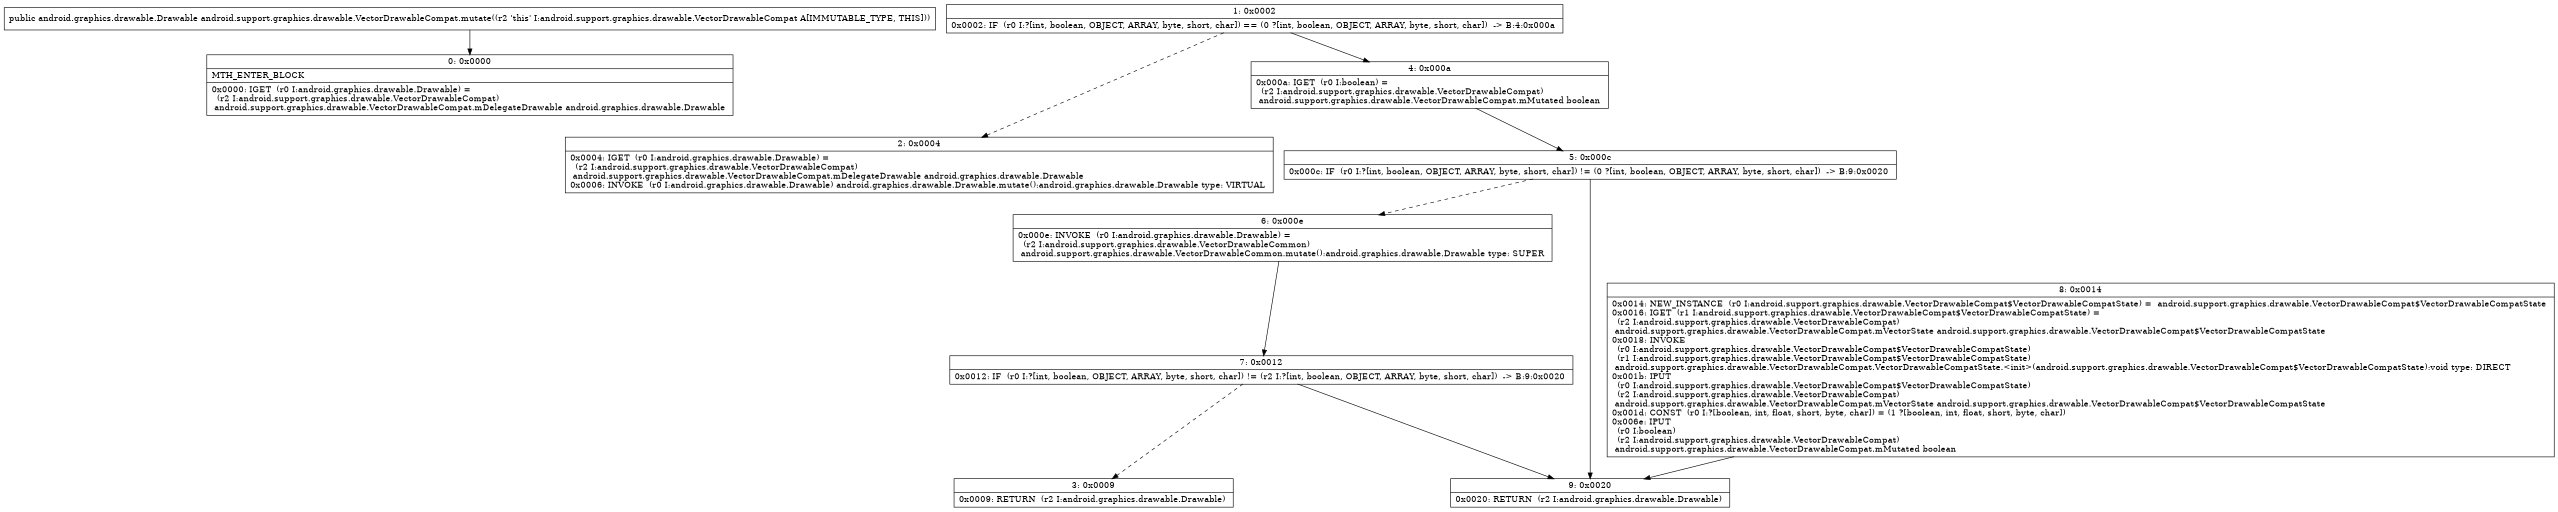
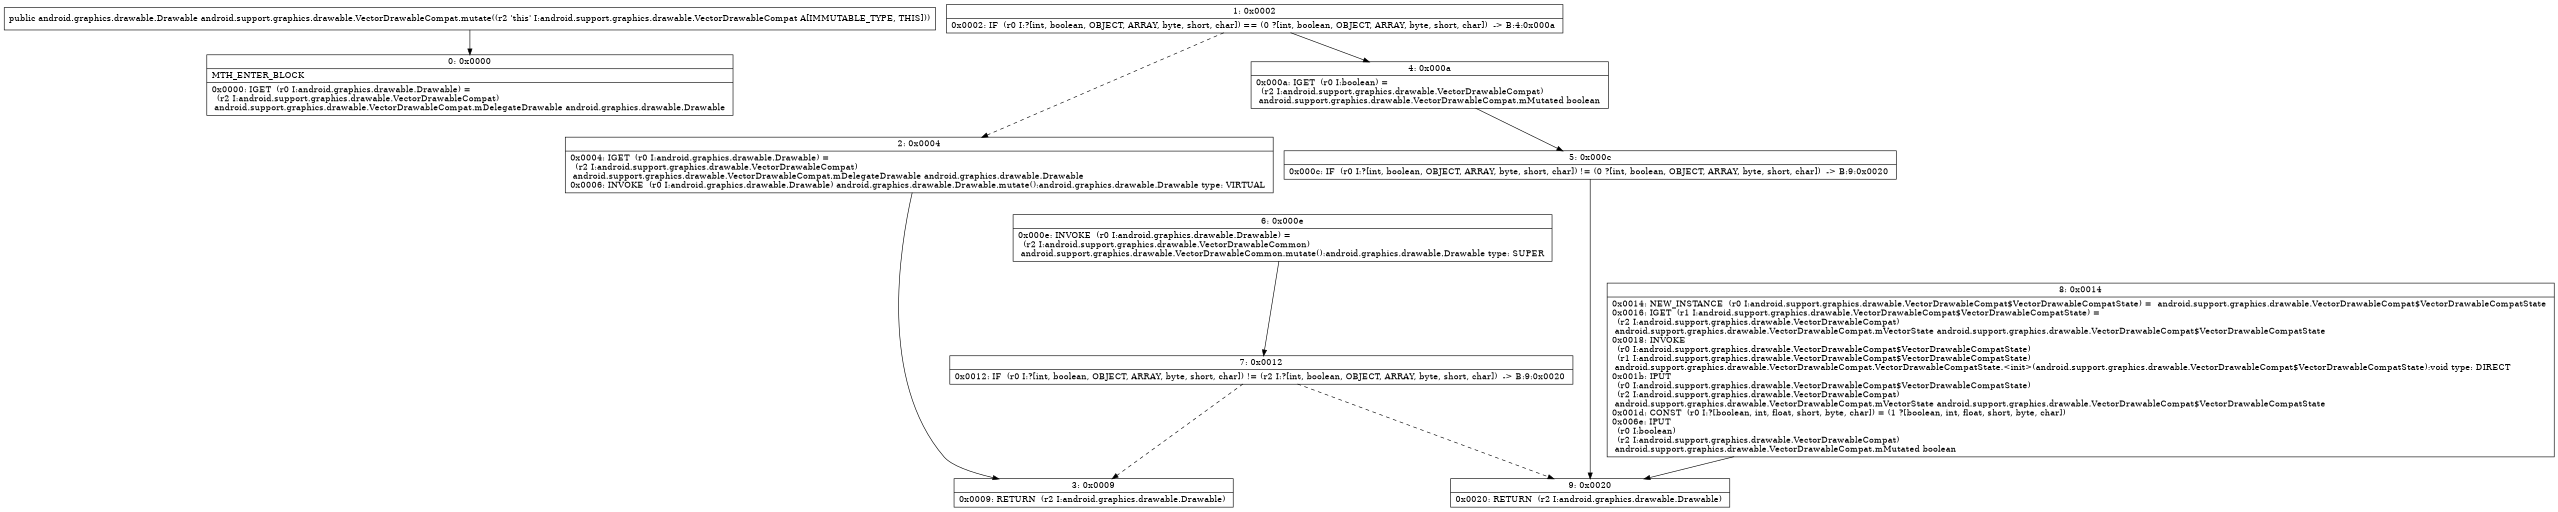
(1459, 196) -> none
none -> (902, 356)
(1423, 430) -> (1423, 430)
